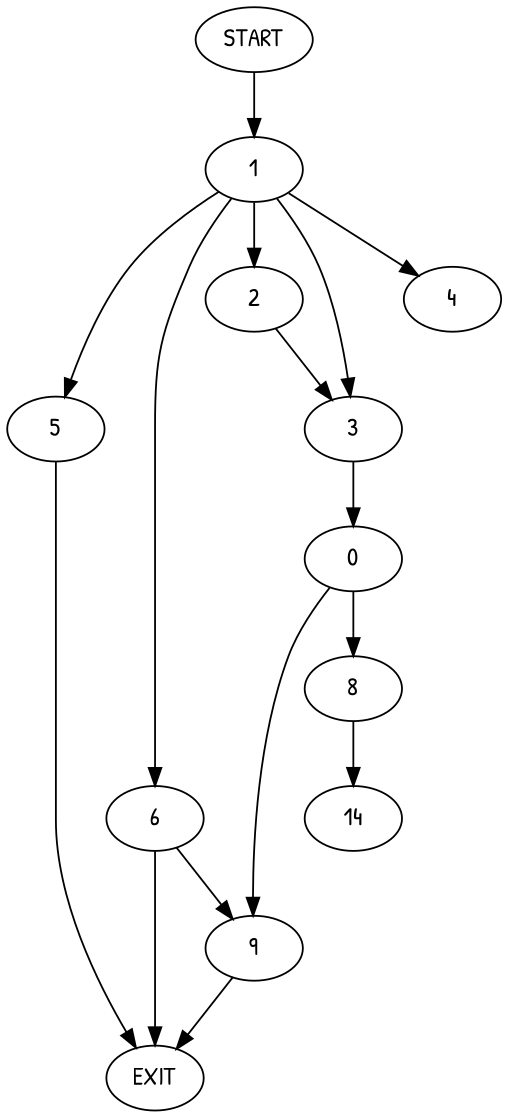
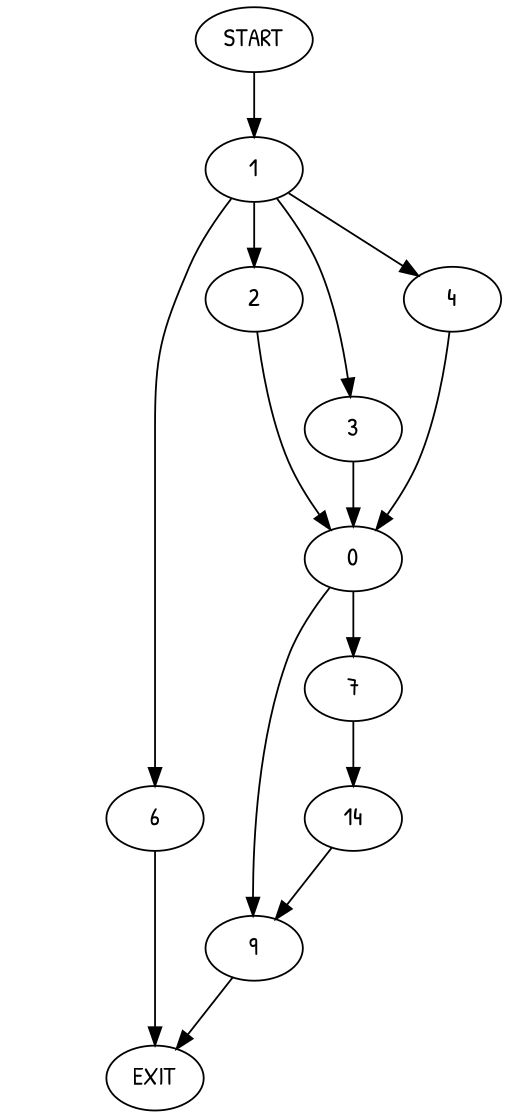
(298, 357) -> (276, 427)
none -> (430, 427)
(56, 429) -> none
(353, 689) -> (353, 689)
(199, 876) -> (309, 876)
